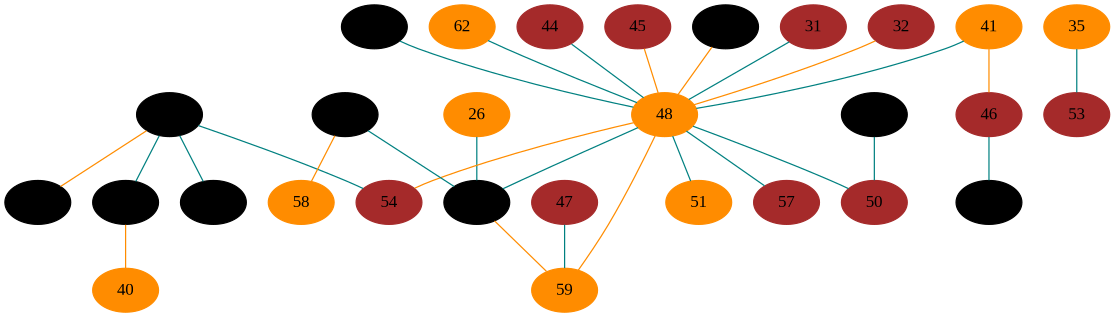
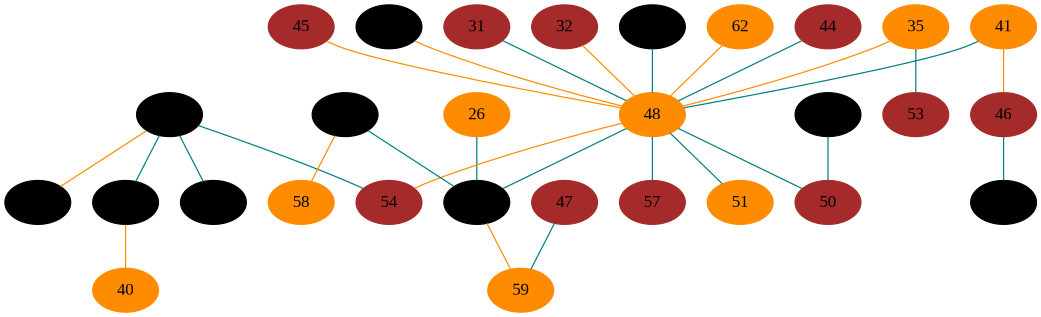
(562, 73) -> (696, 71)
(620, 205) -> (788, 77)
